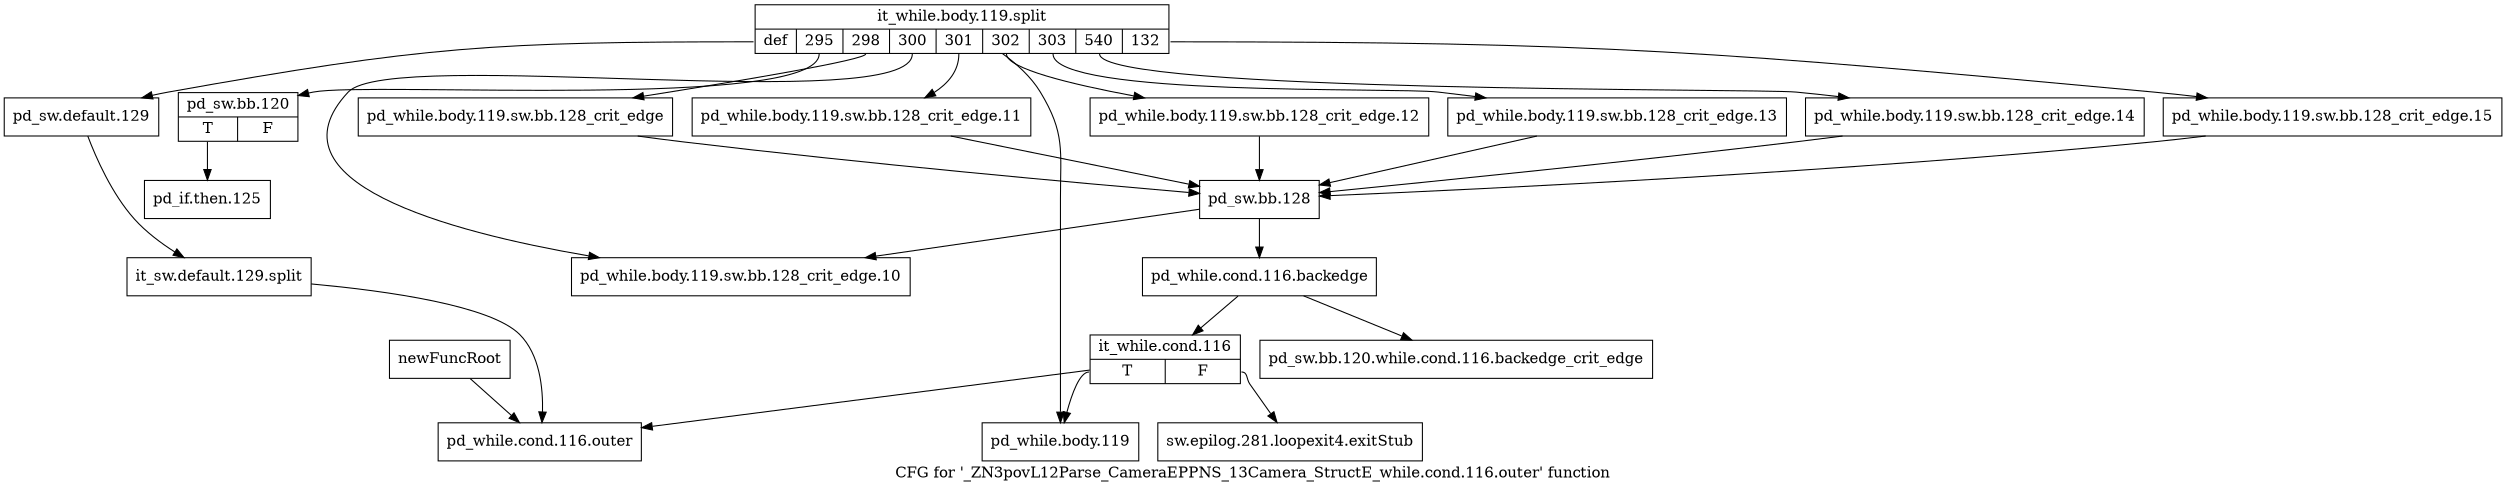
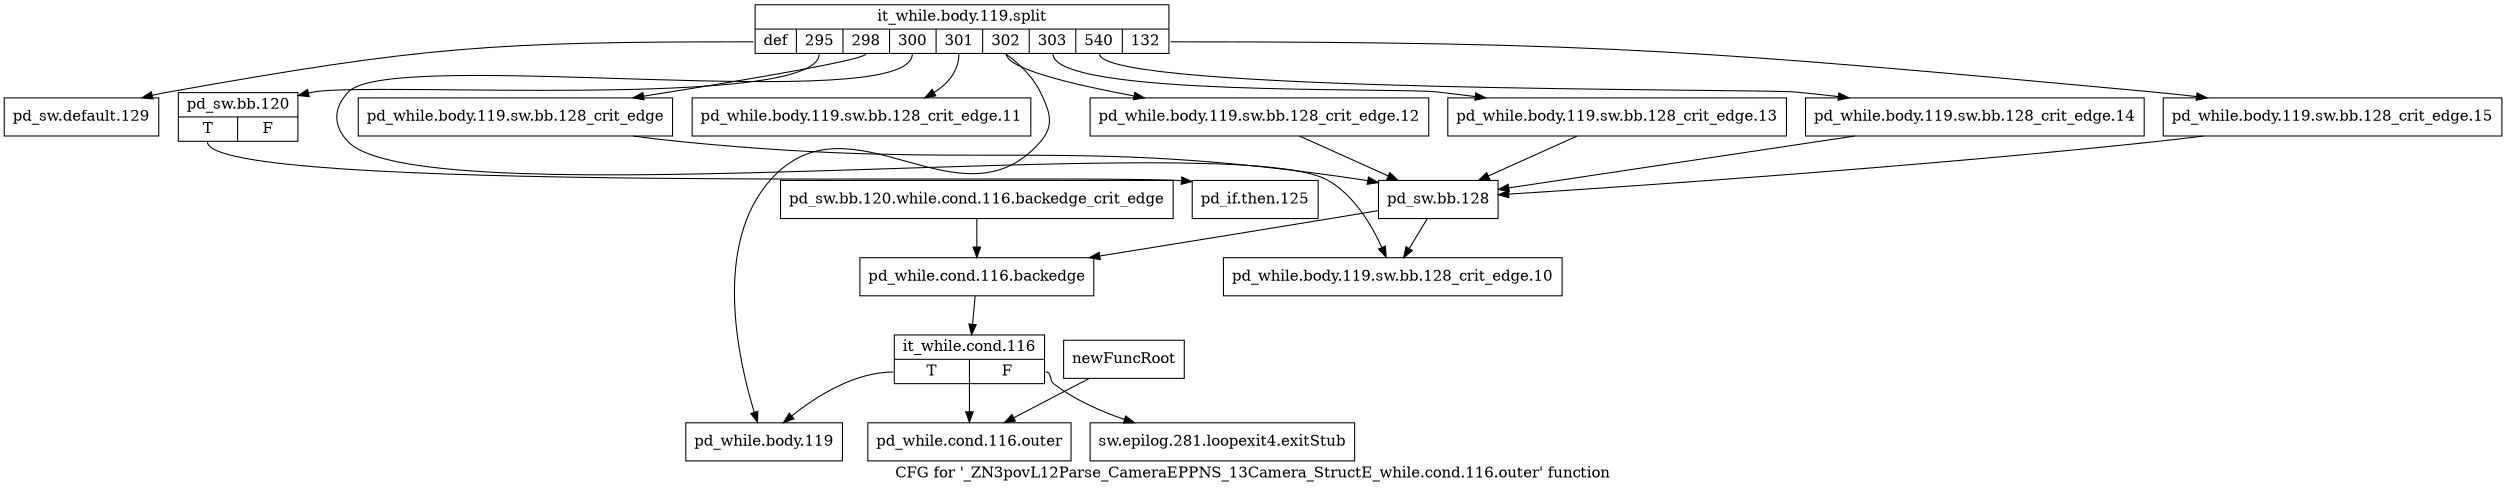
(1070, 160) -> none
(219, 277) -> none
(1353, 316) -> (977, 233)
